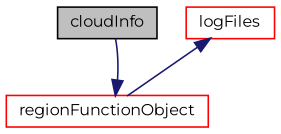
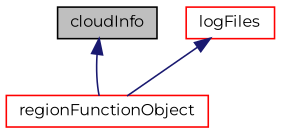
(118, 59) -> (97, 75)
